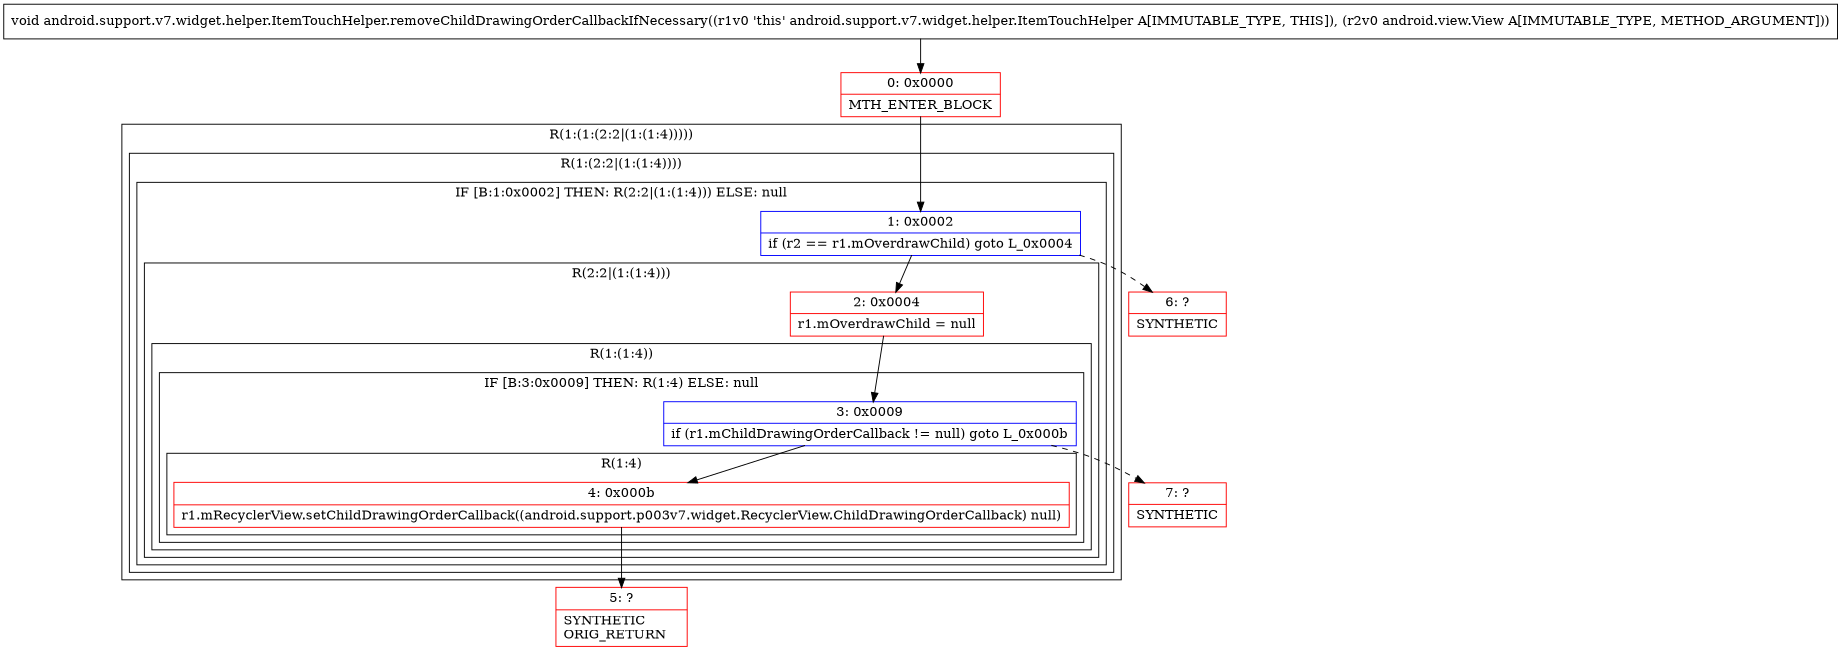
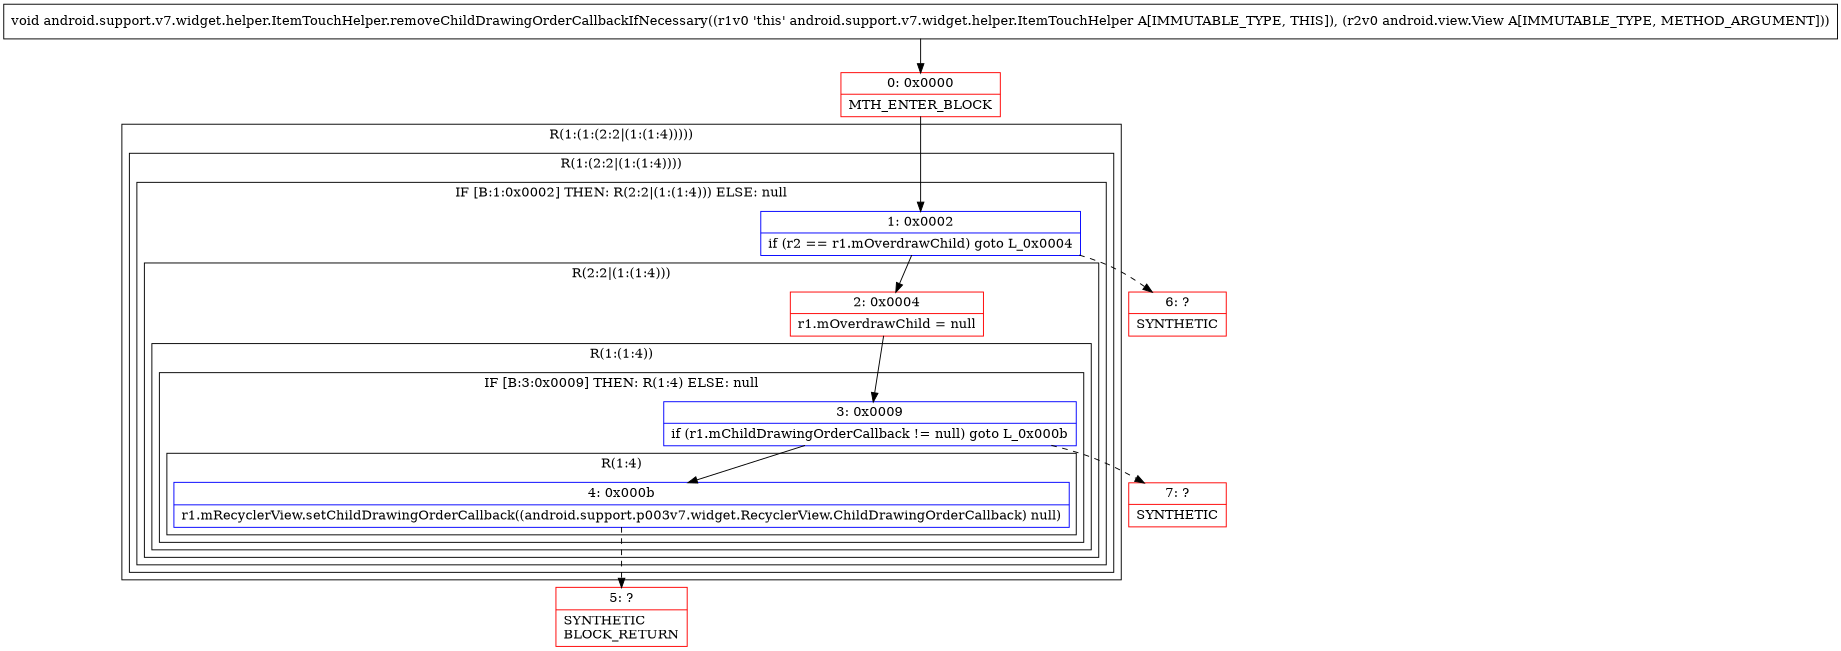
(622, 505) -> (622, 505)
(622, 553) -> (622, 553)
(615, 635) -> (622, 635)
